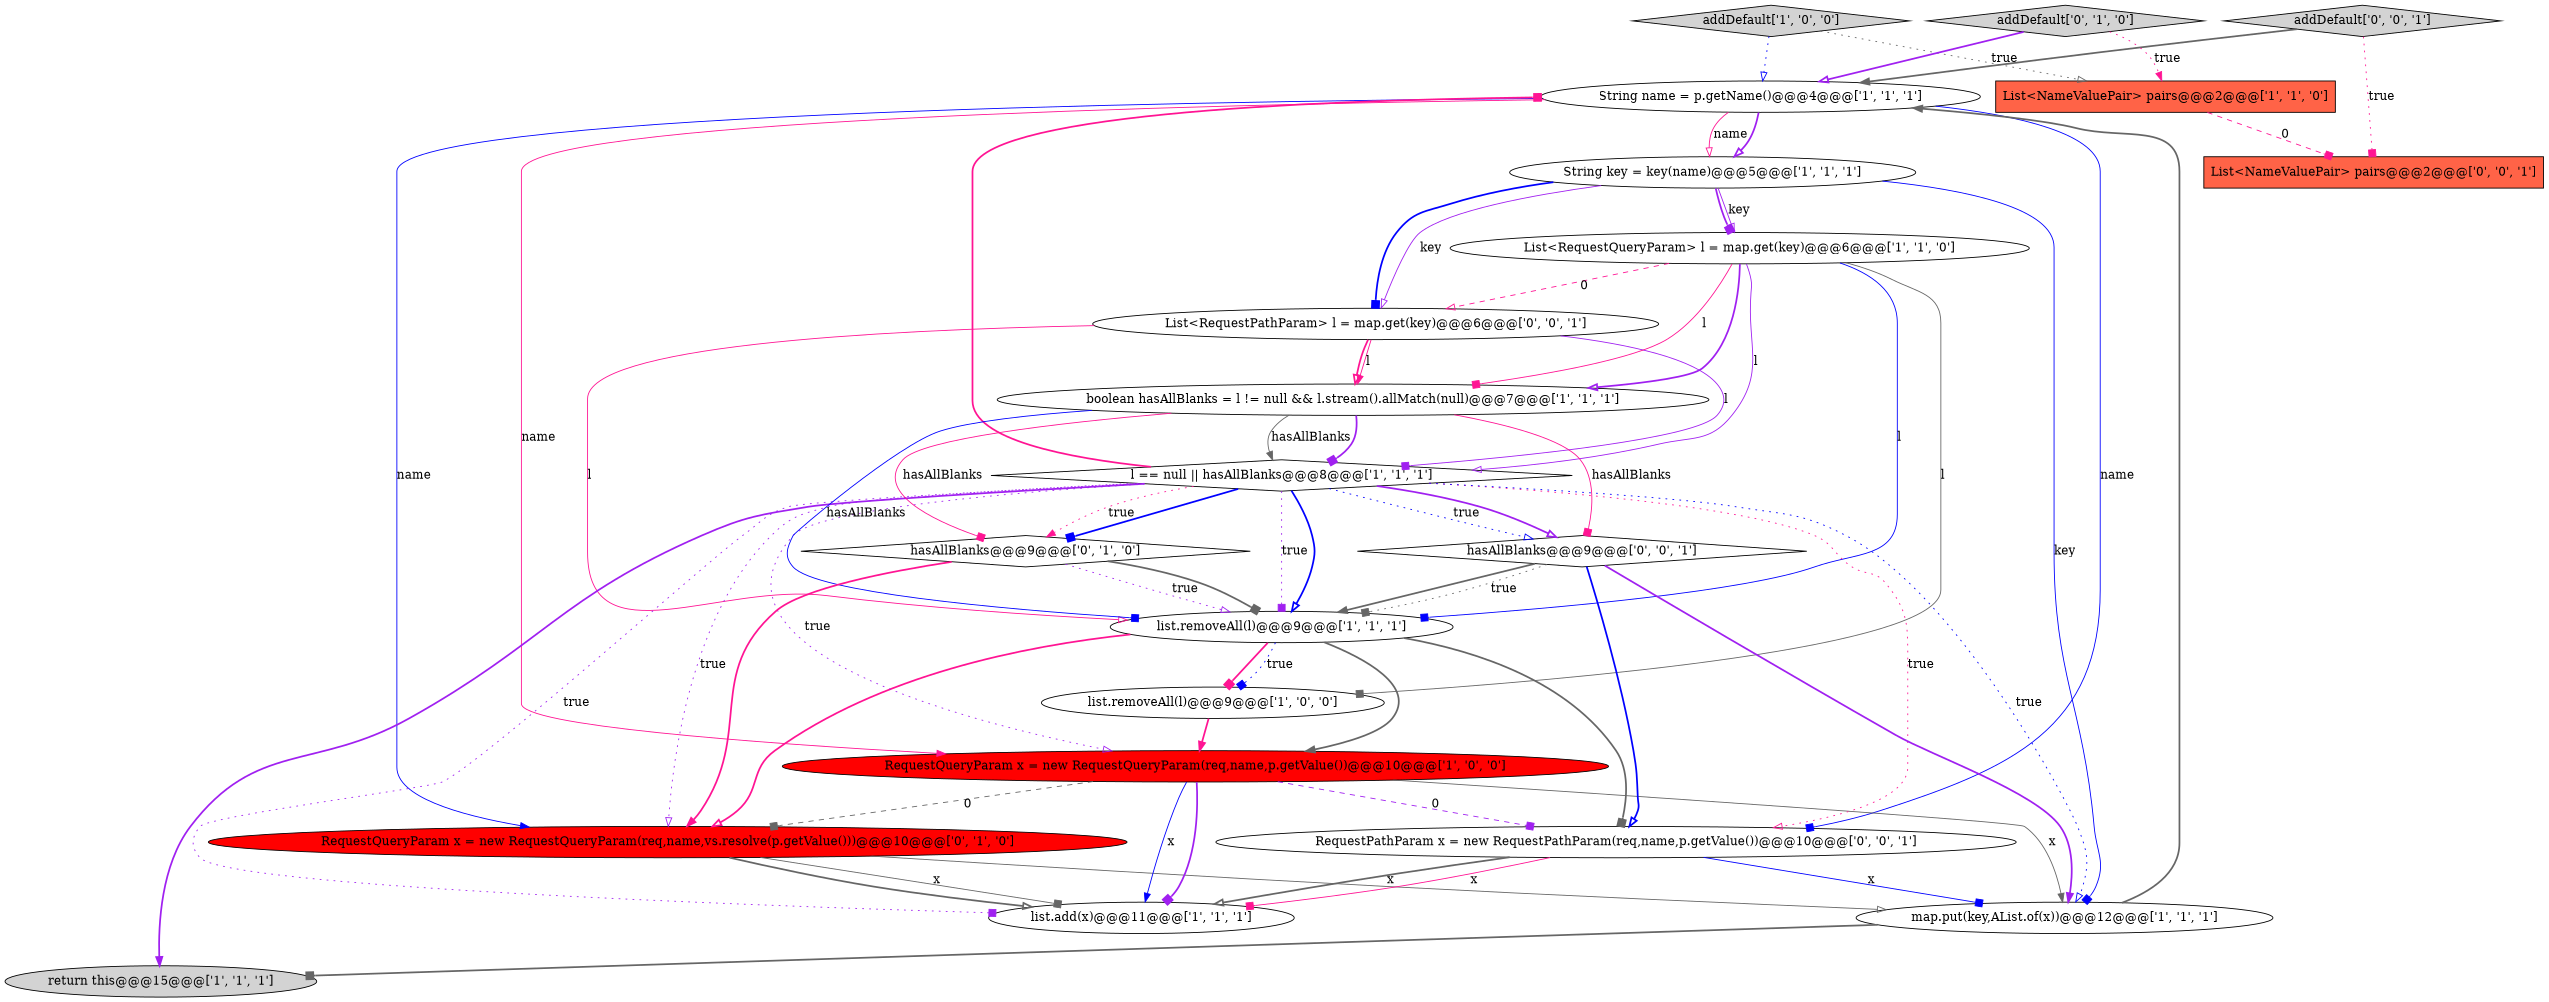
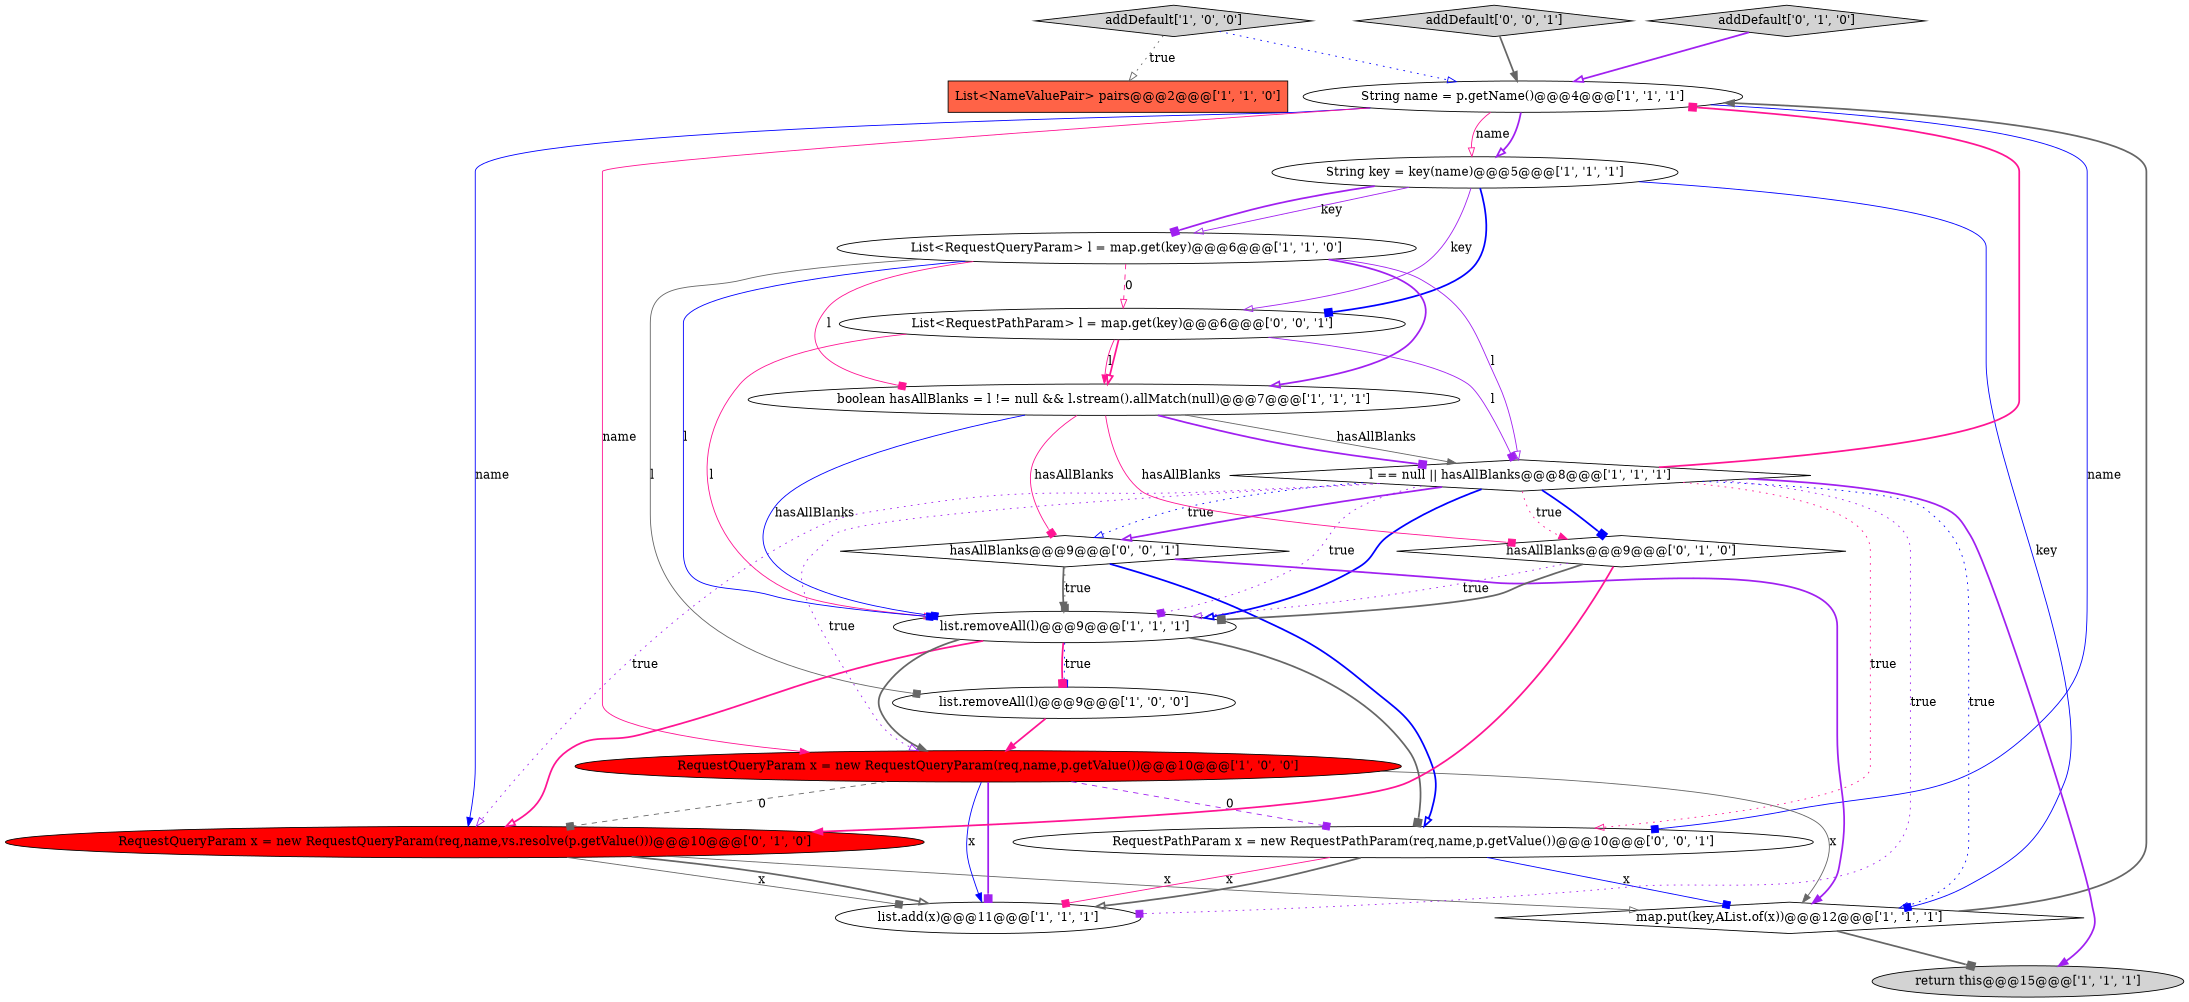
(2132, 42) -> none
(2374, 172) -> none
(2064, 918) -> (1789, 918)
